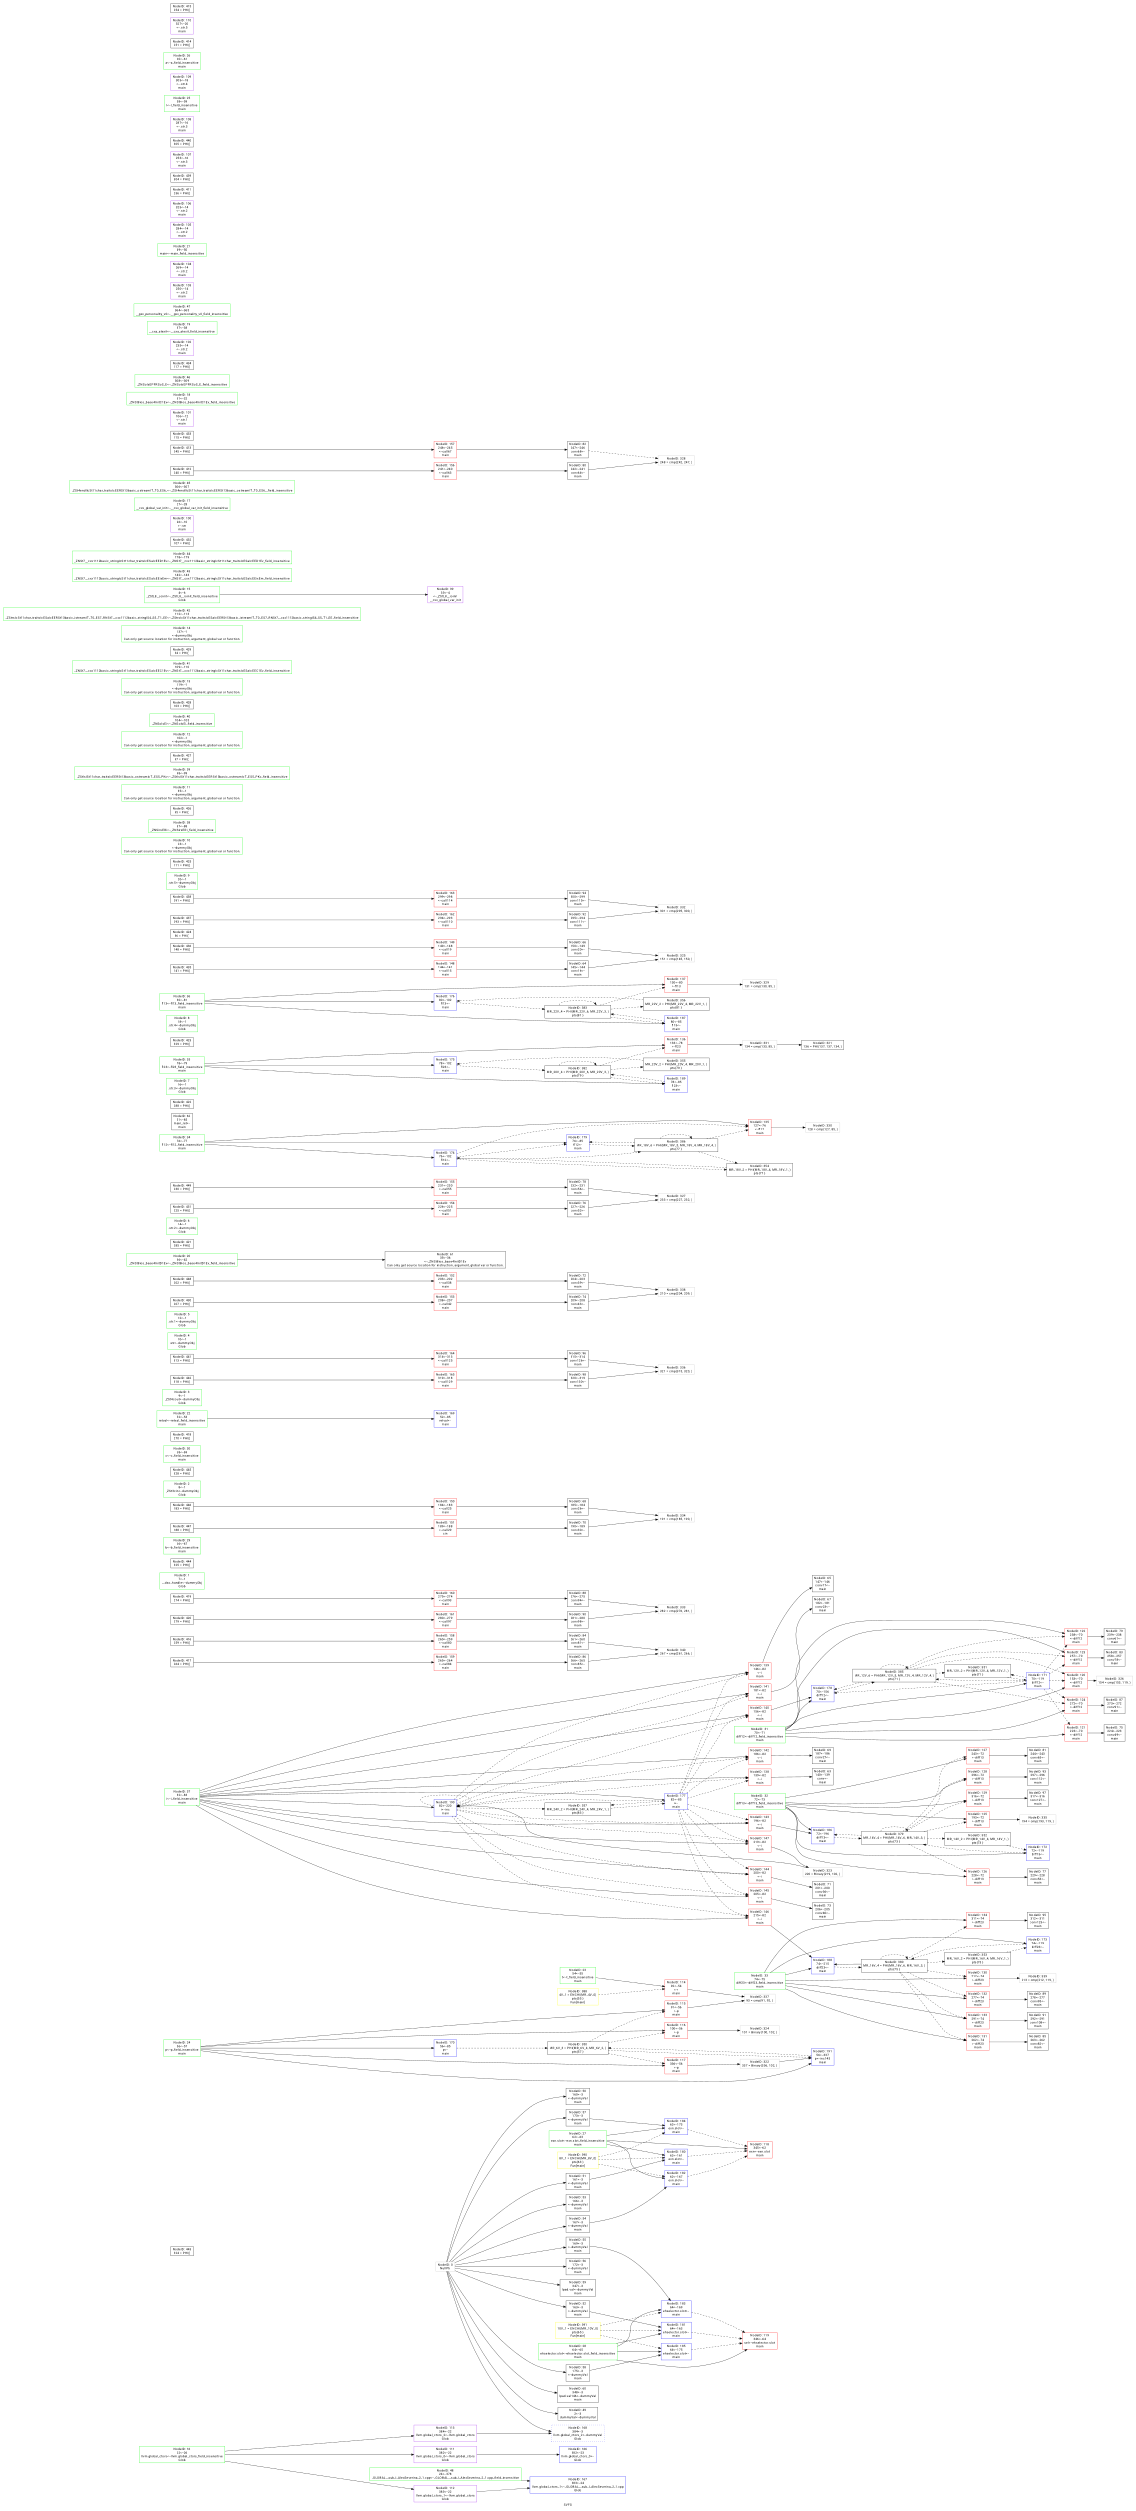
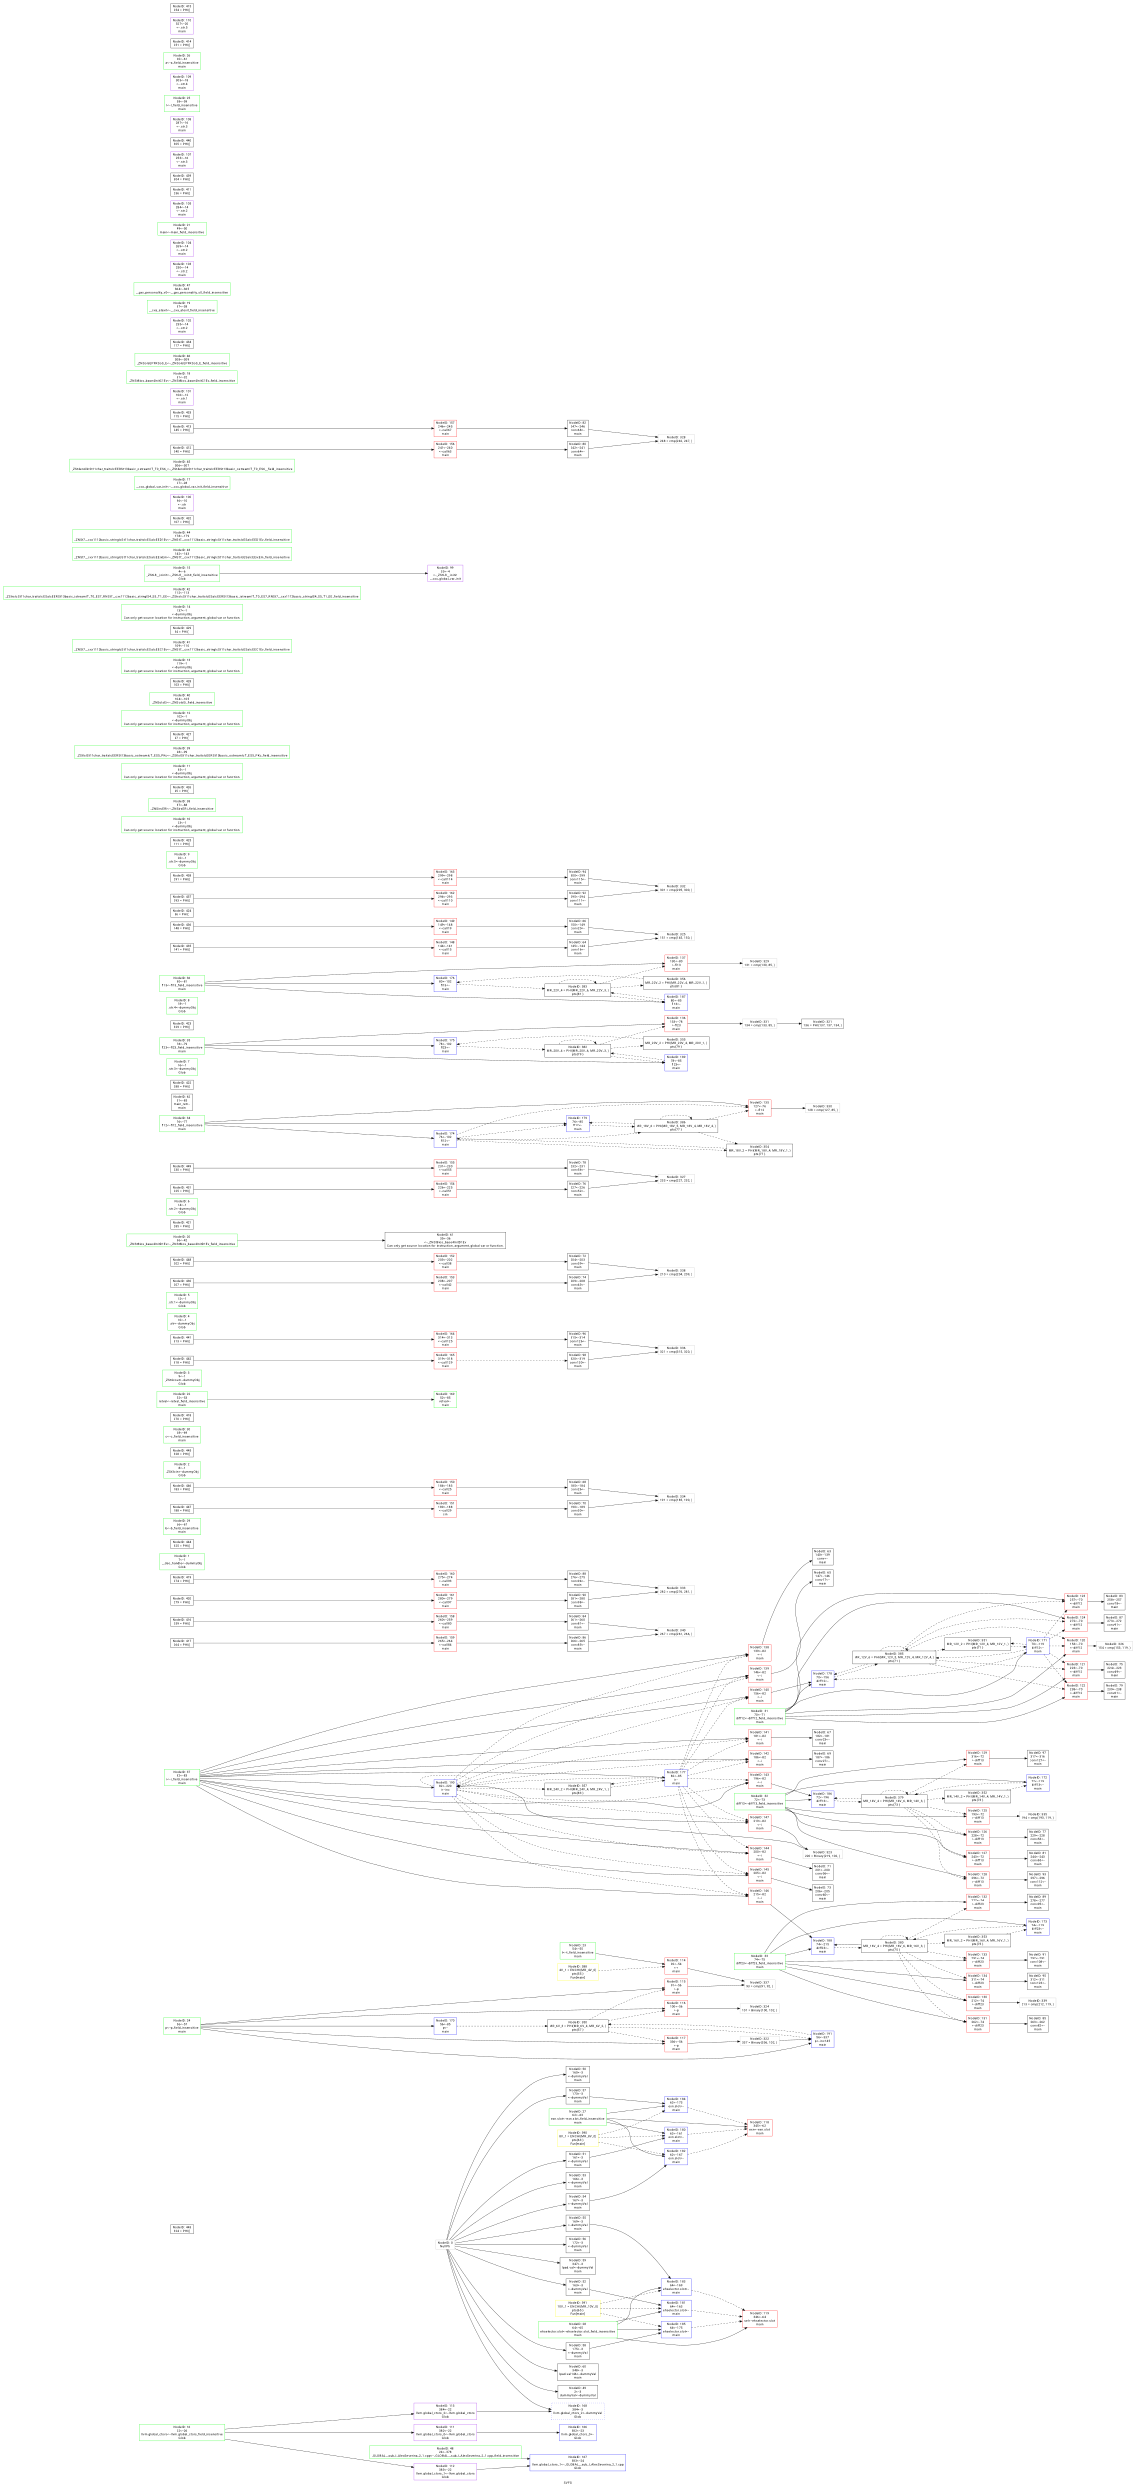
(182, 209) -> none
(622, 454) -> (622, 433)
(511, 1380) -> (511, 1361)
(445, 1419) -> (445, 1400)
none -> (999, 1665)
